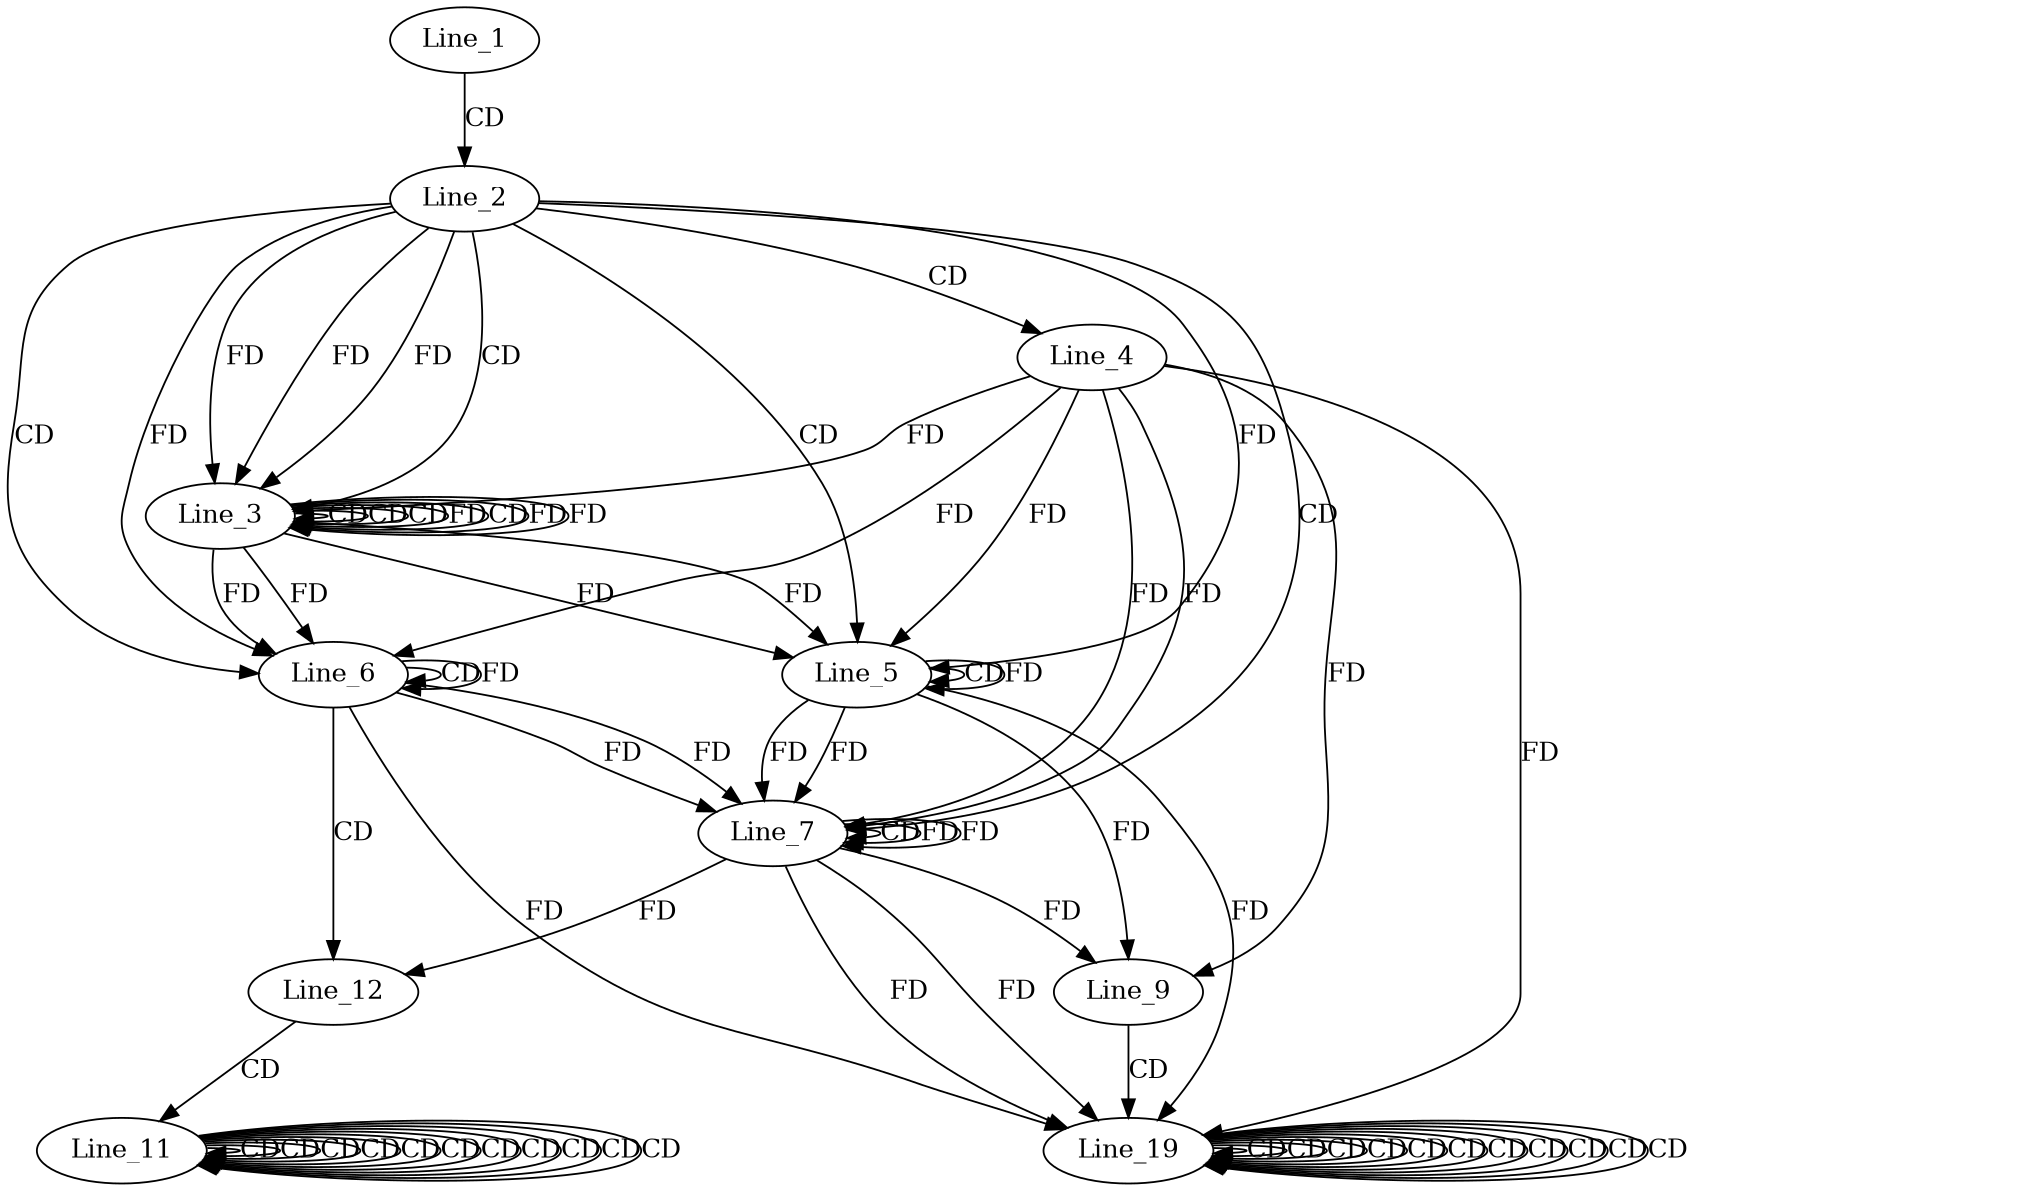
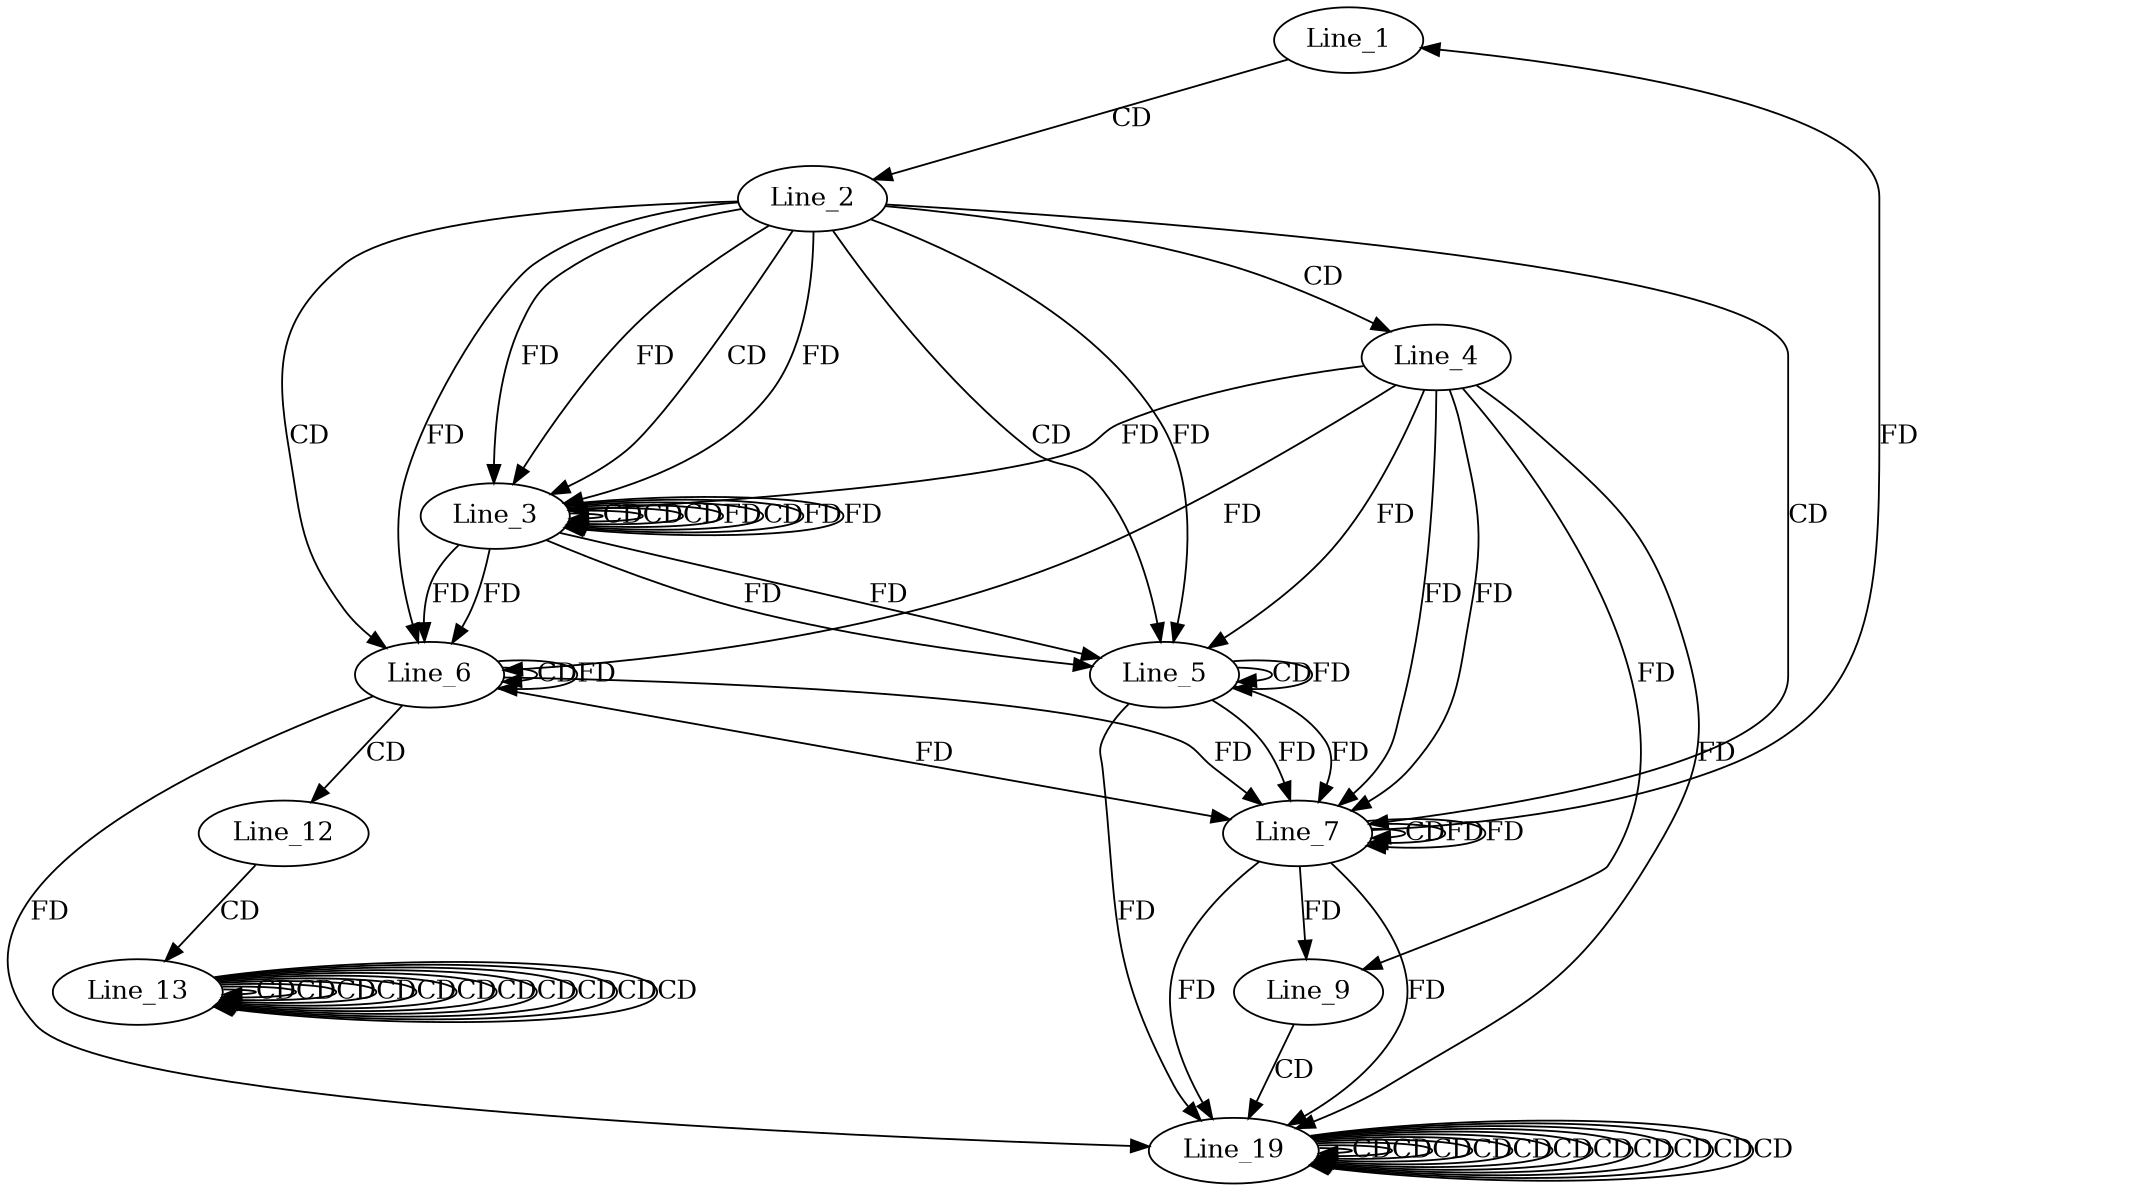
(1083, 801) -> none
(578, 924) -> (1879, 453)
(122, 1151) -> (138, 992)
